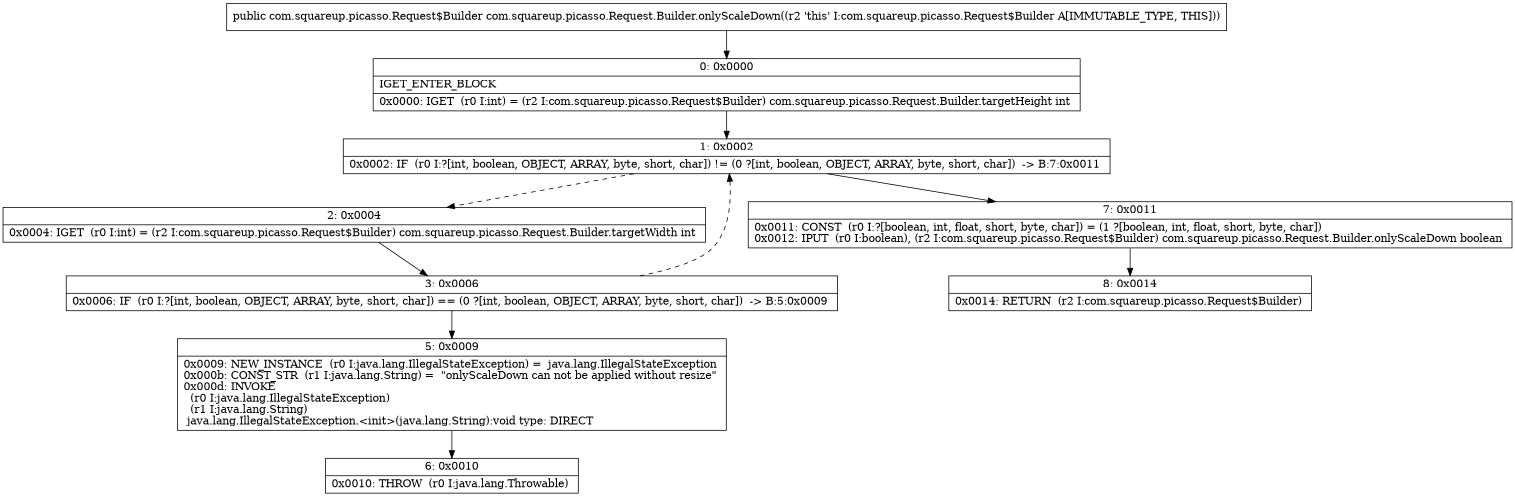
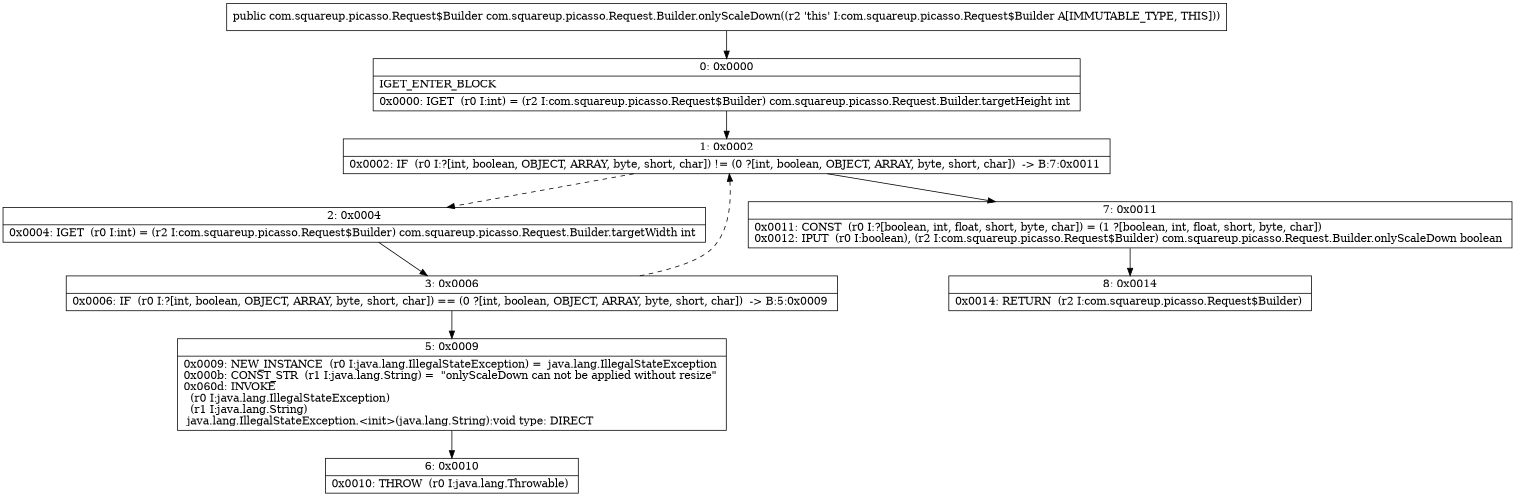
(233, 387) -> (233, 387)
